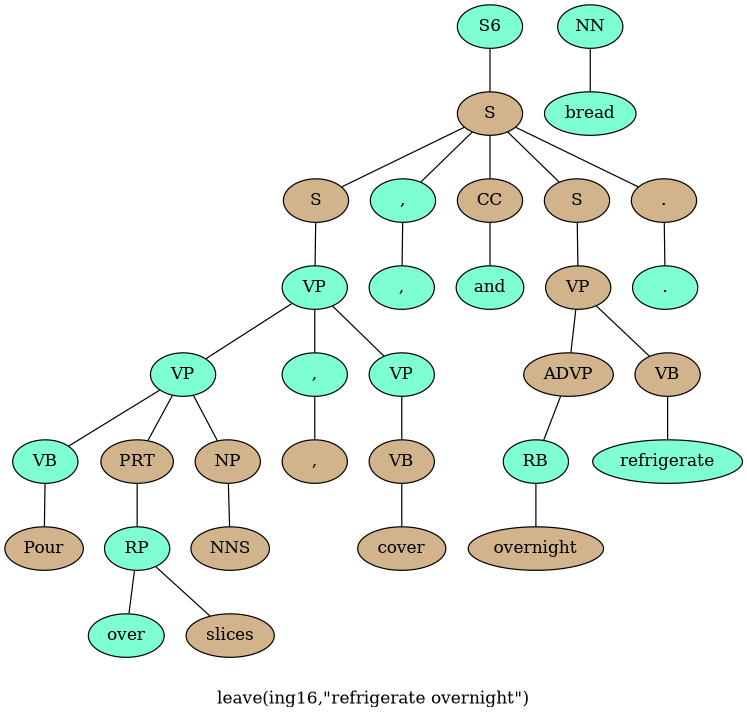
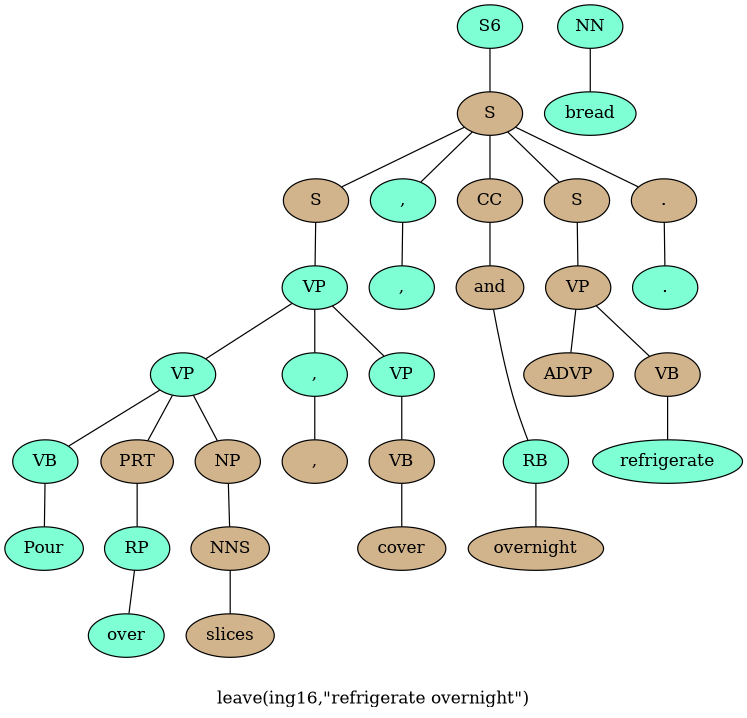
(490, 288) -> (490, 288)
(552, 418) -> (508, 376)
(44, 549) -> (44, 549)
(183, 592) -> (230, 592)
